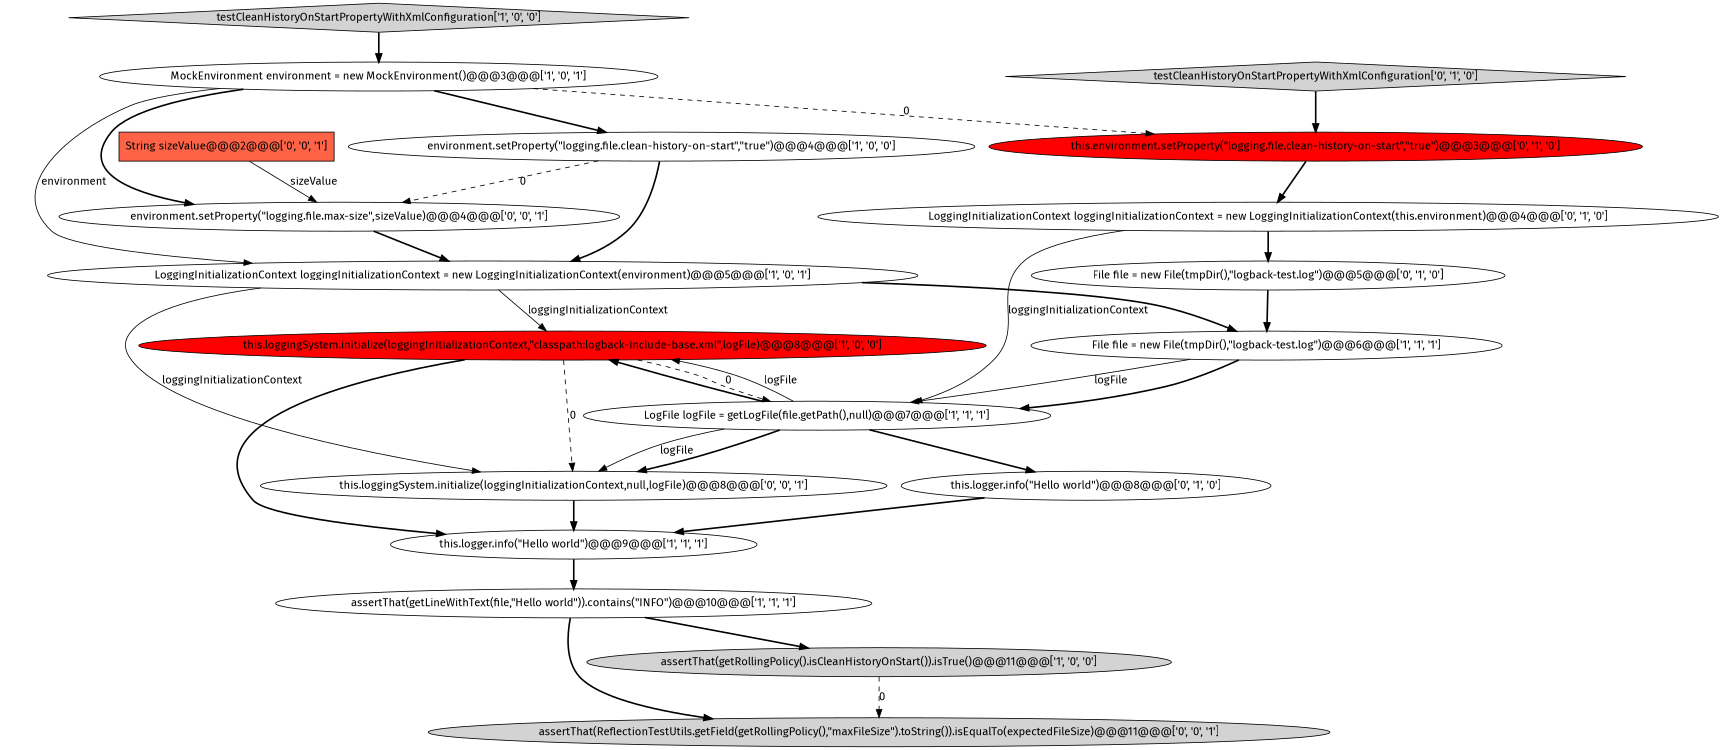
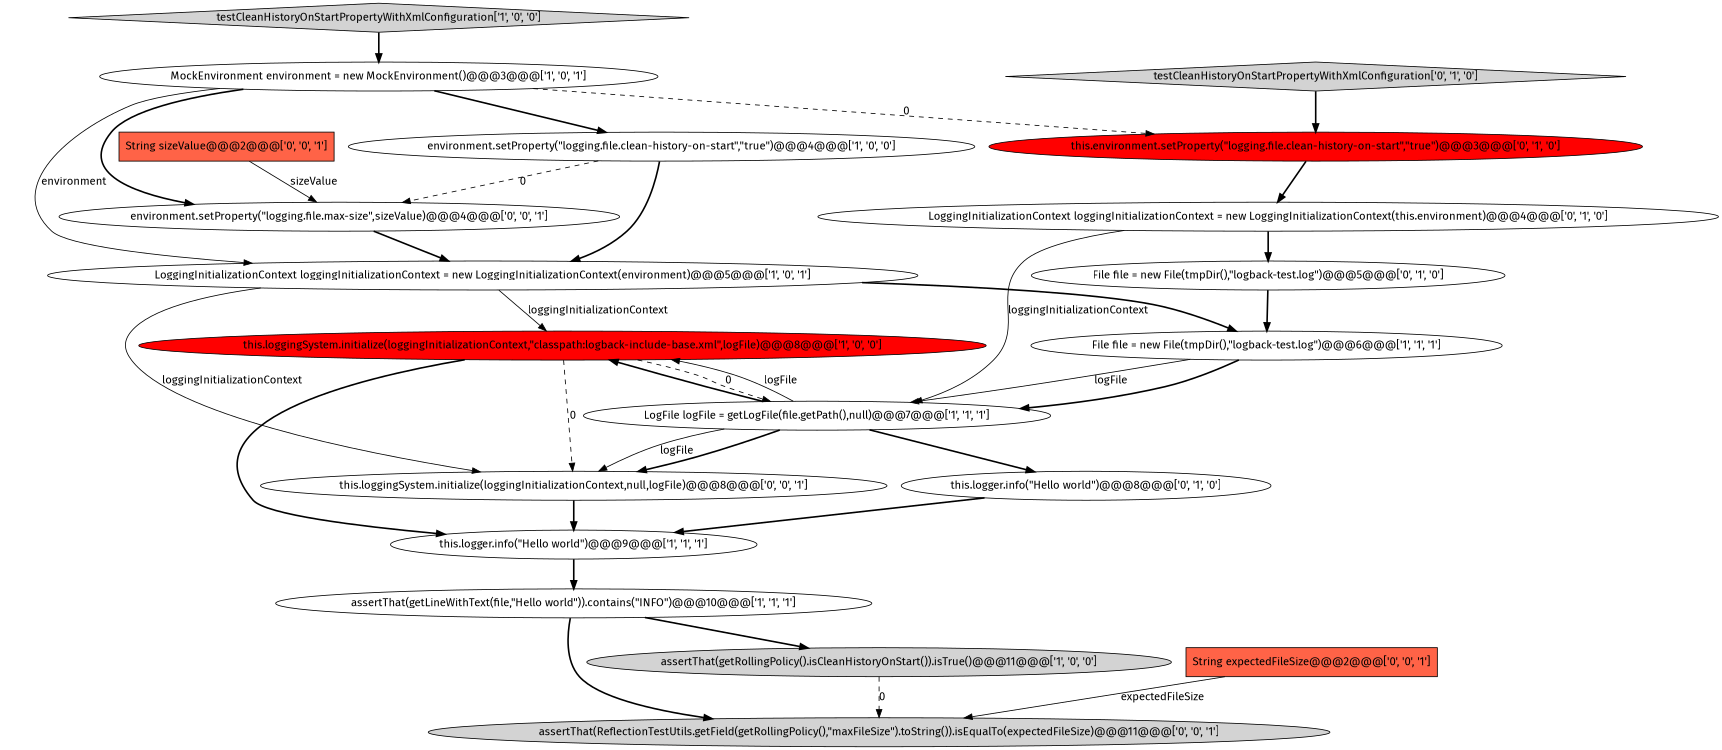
none -> (1312, 662)
